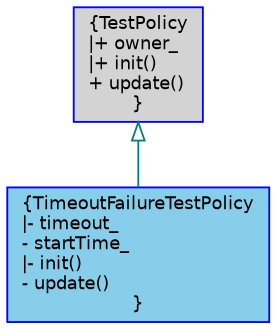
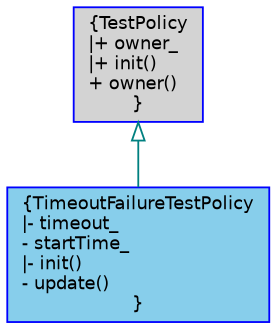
(138, 65) -> (138, 65)
